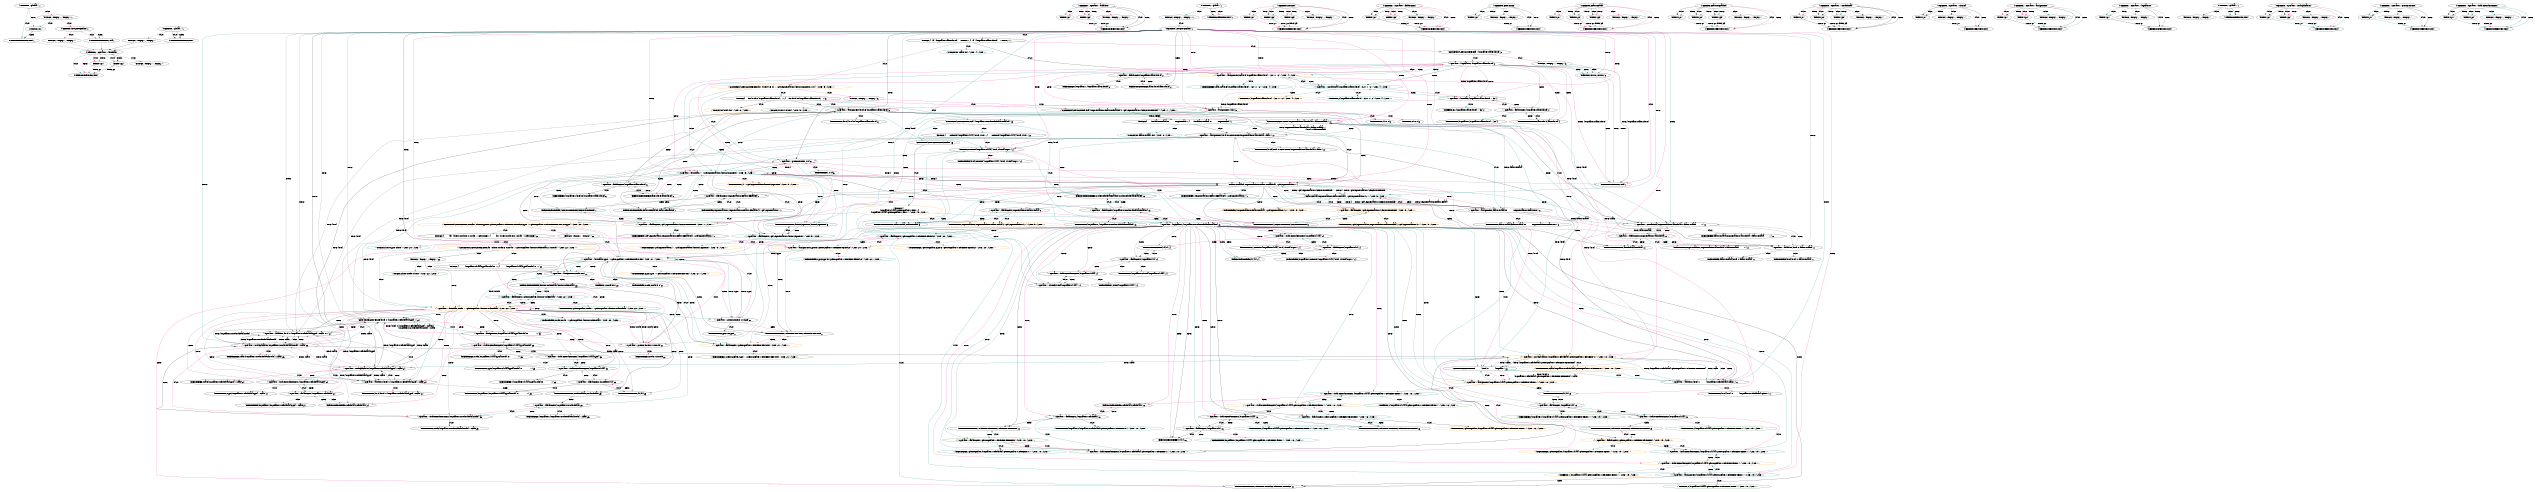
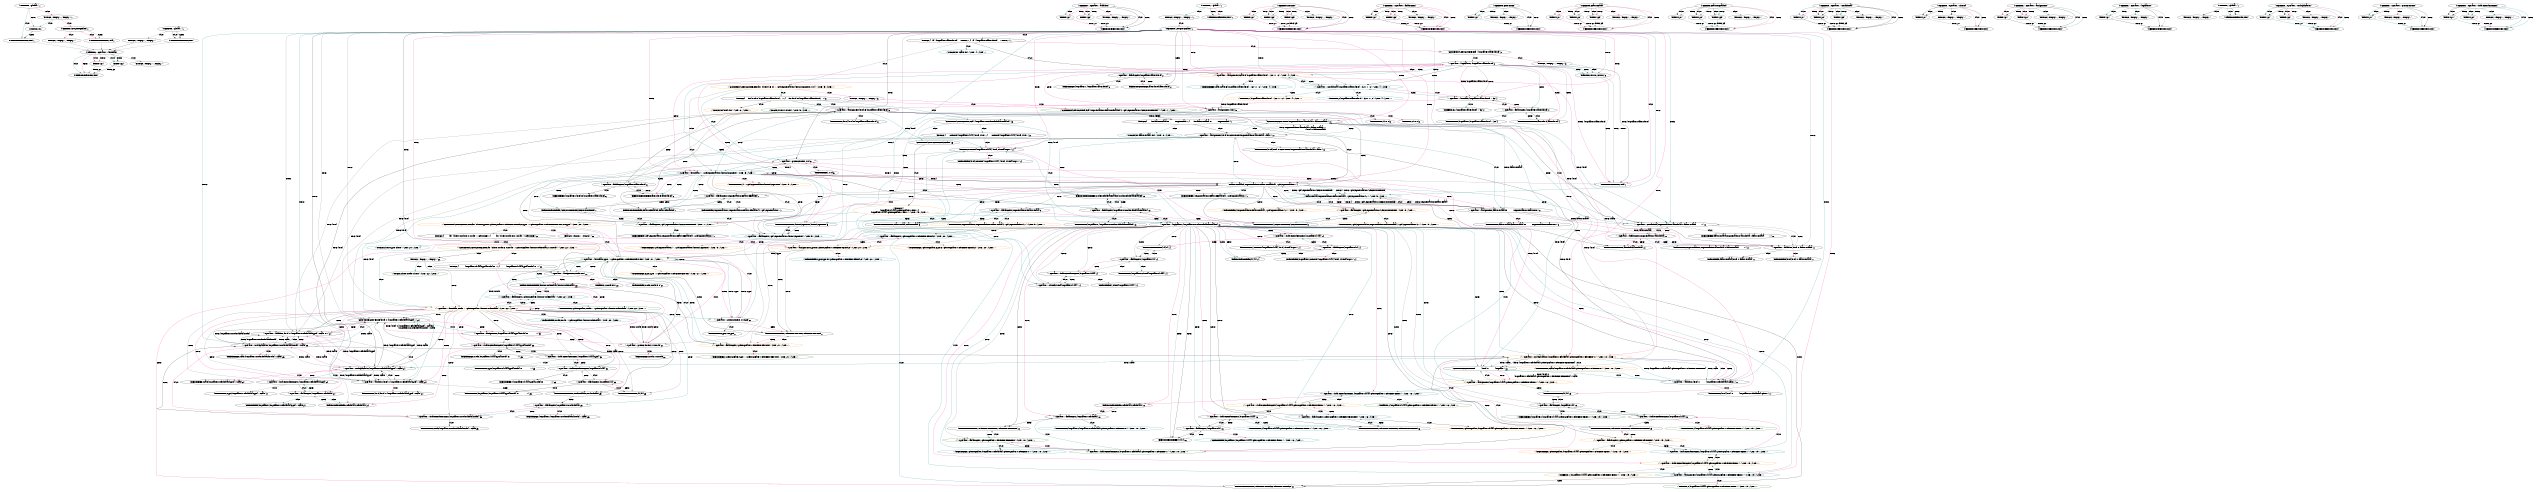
(832, 185) -> (910, 218)
(1632, 242) -> (1632, 242)
